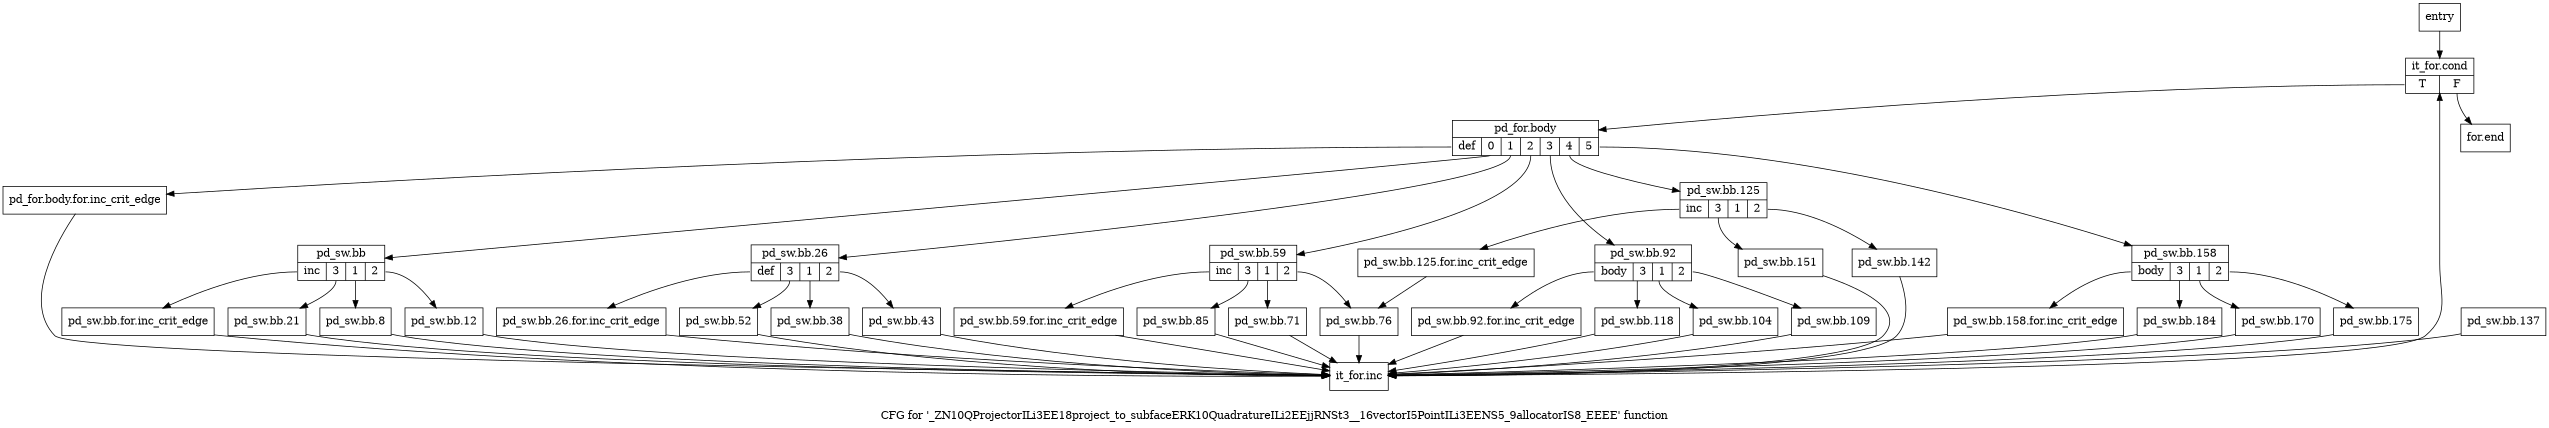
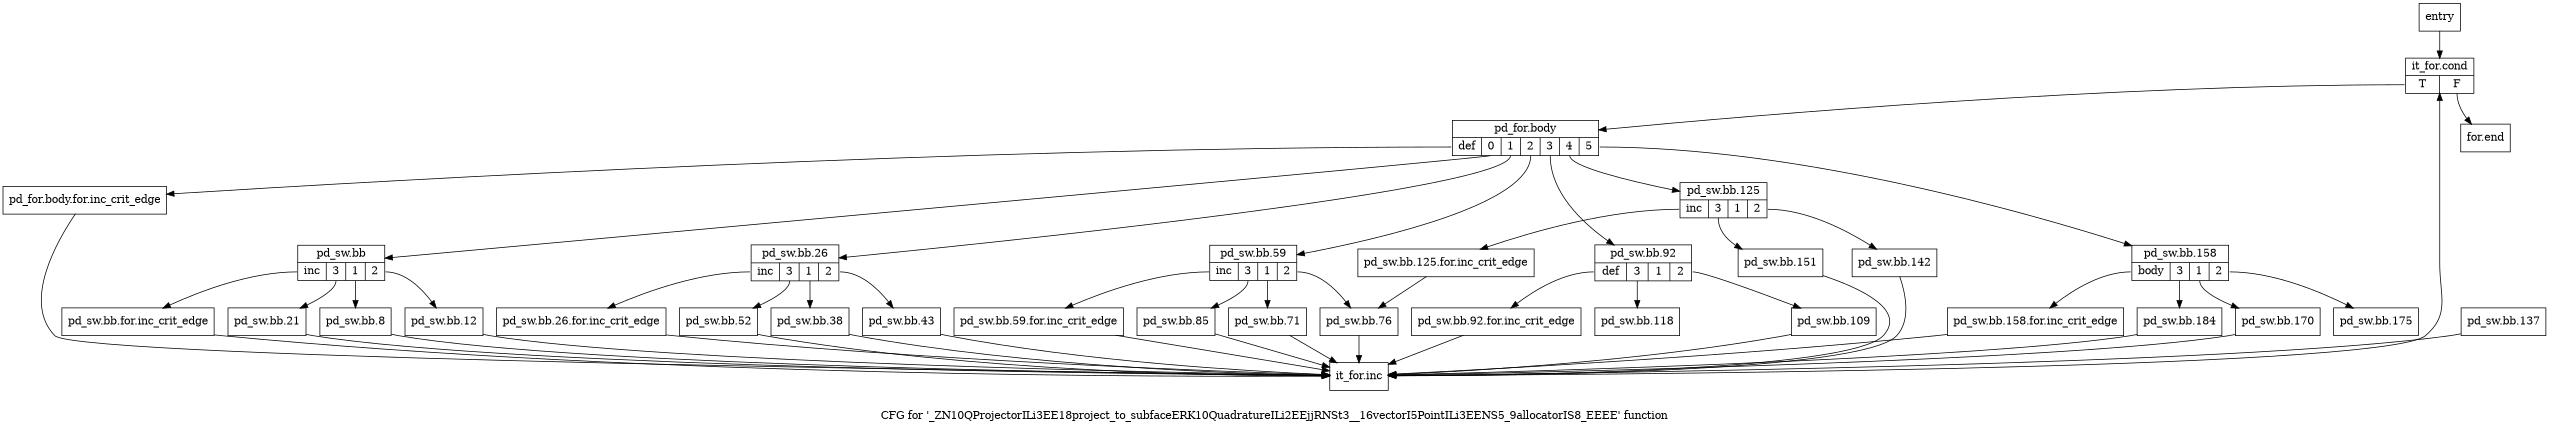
(766, 272) -> (765, 272)
(1614, 272) -> (1611, 272)
(1736, 322) -> none
(1496, 354) -> none
(2100, 355) -> none
